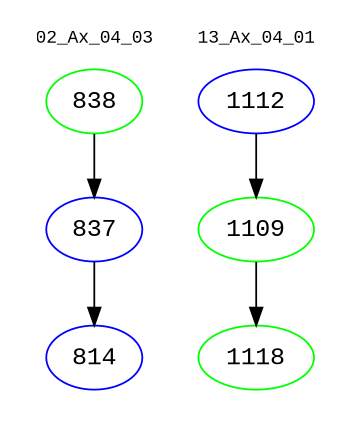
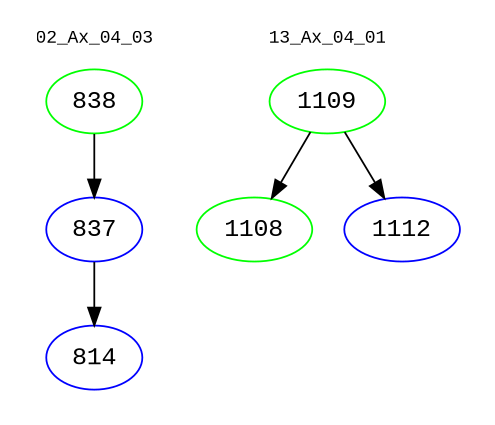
(256, 157) -> (360, 157)
(256, 358) -> (254, 230)
